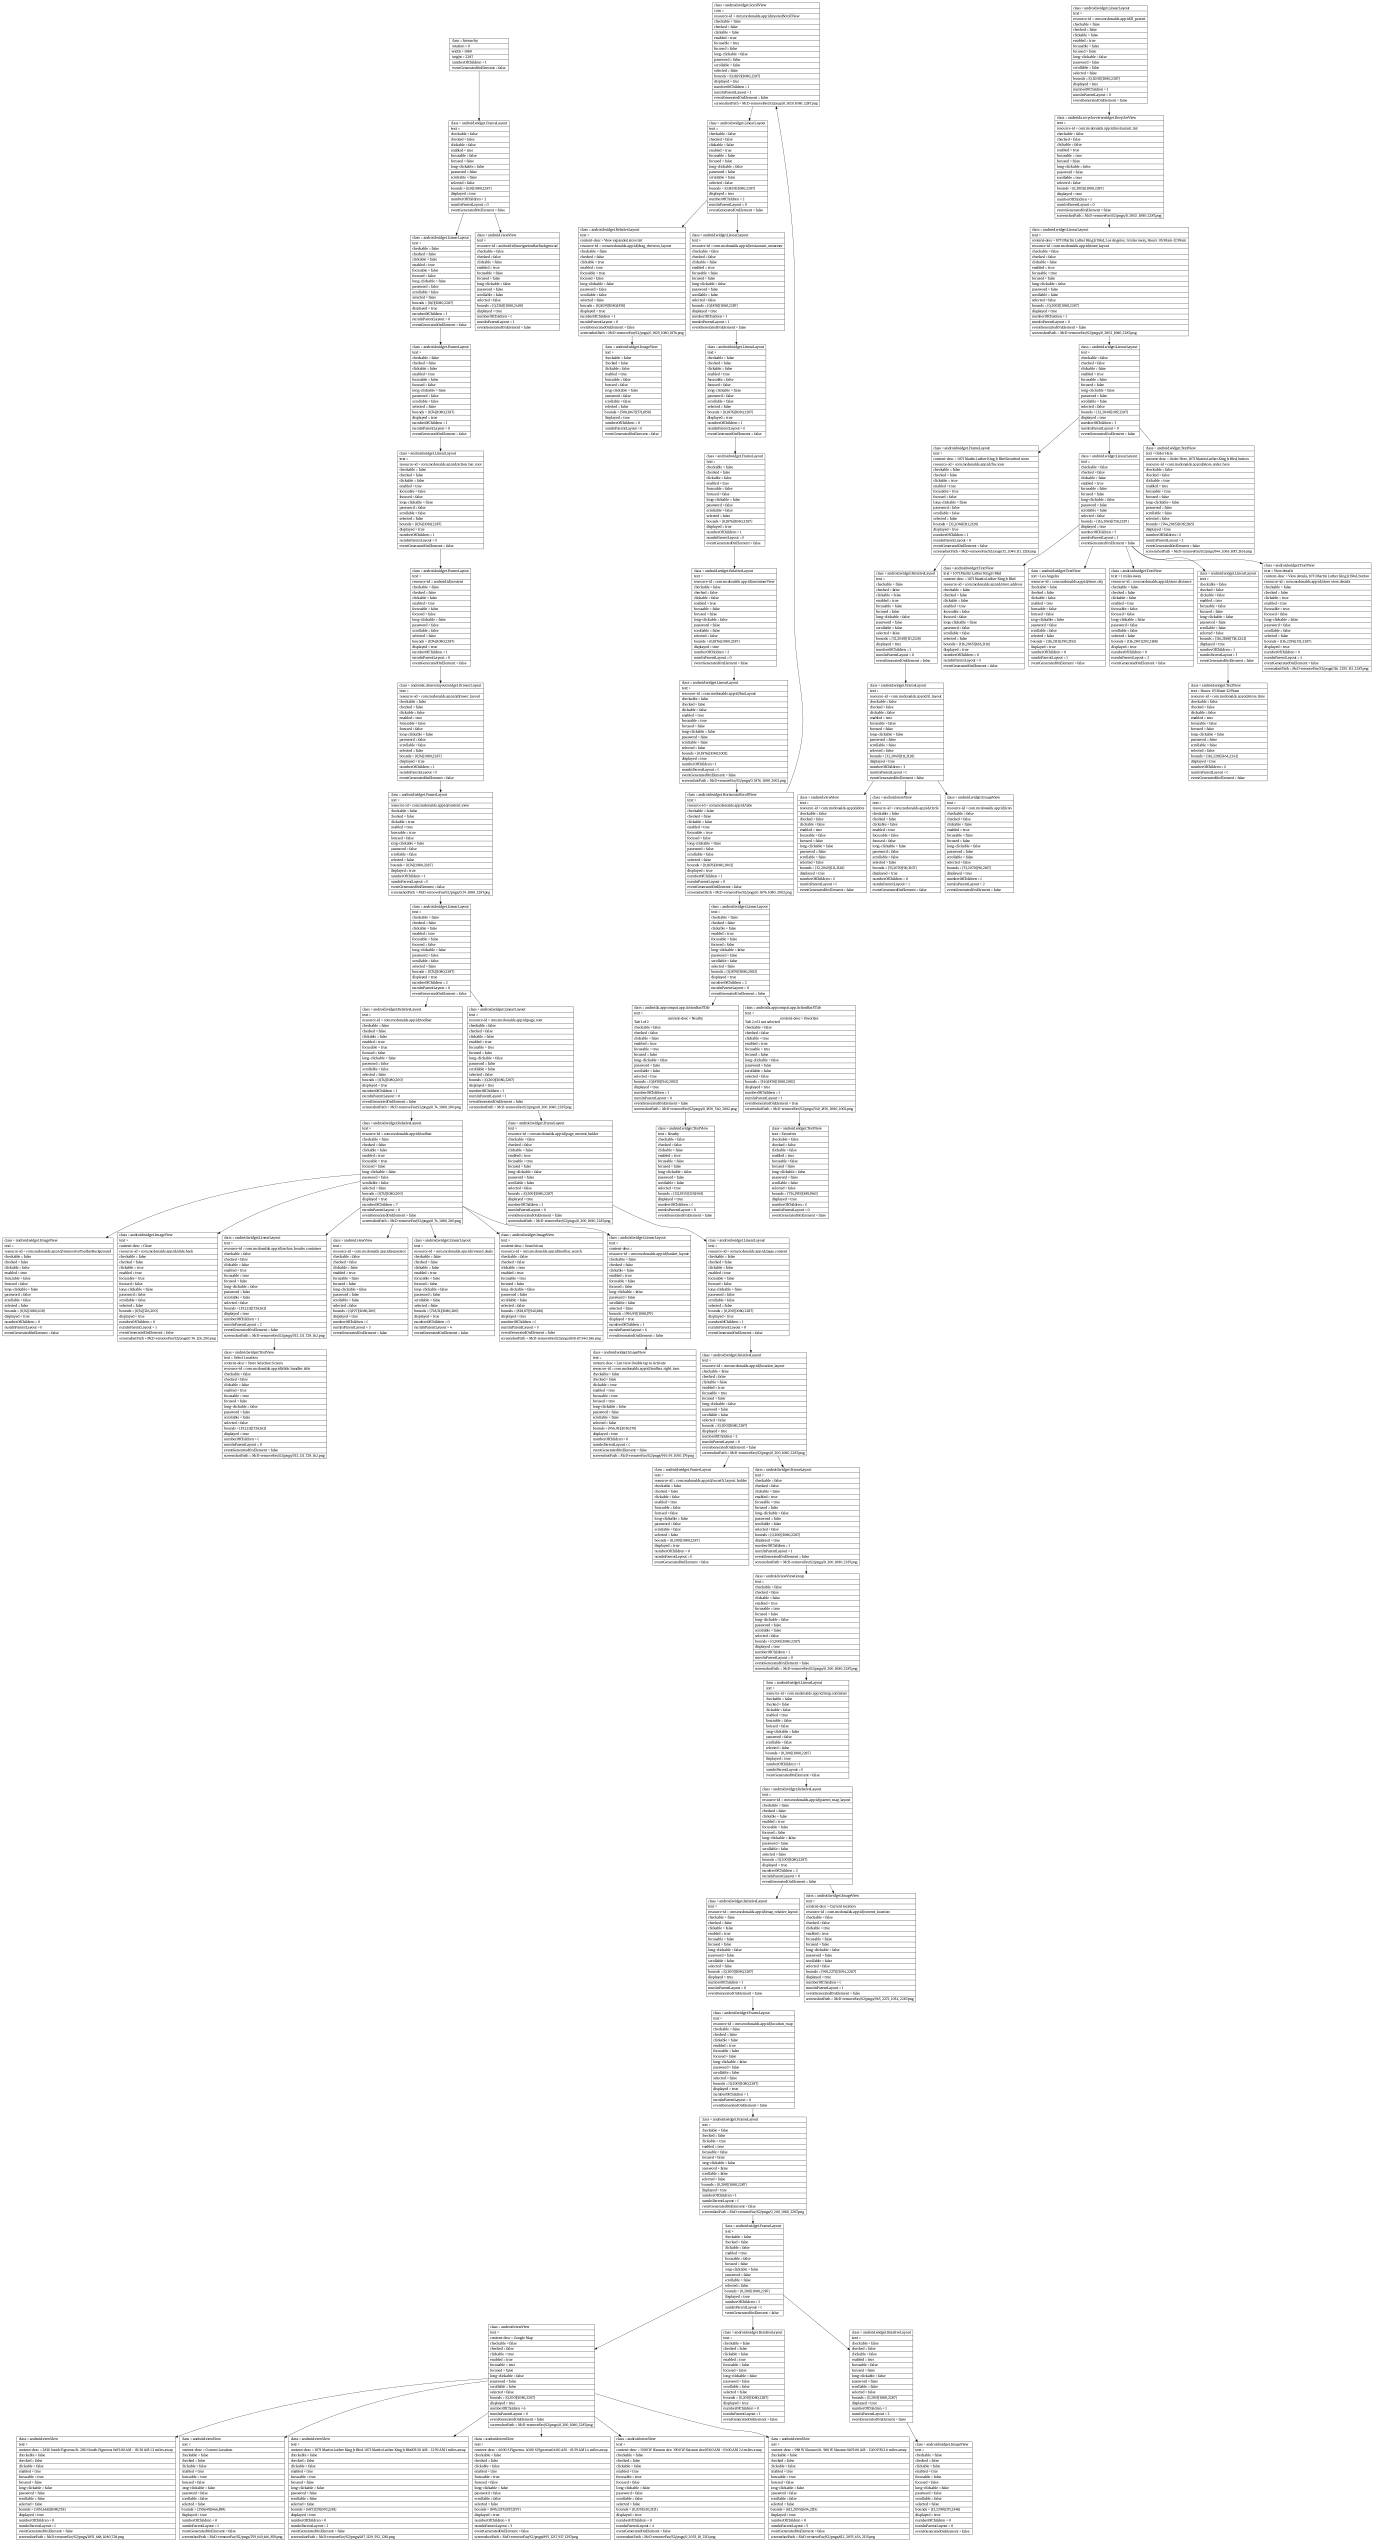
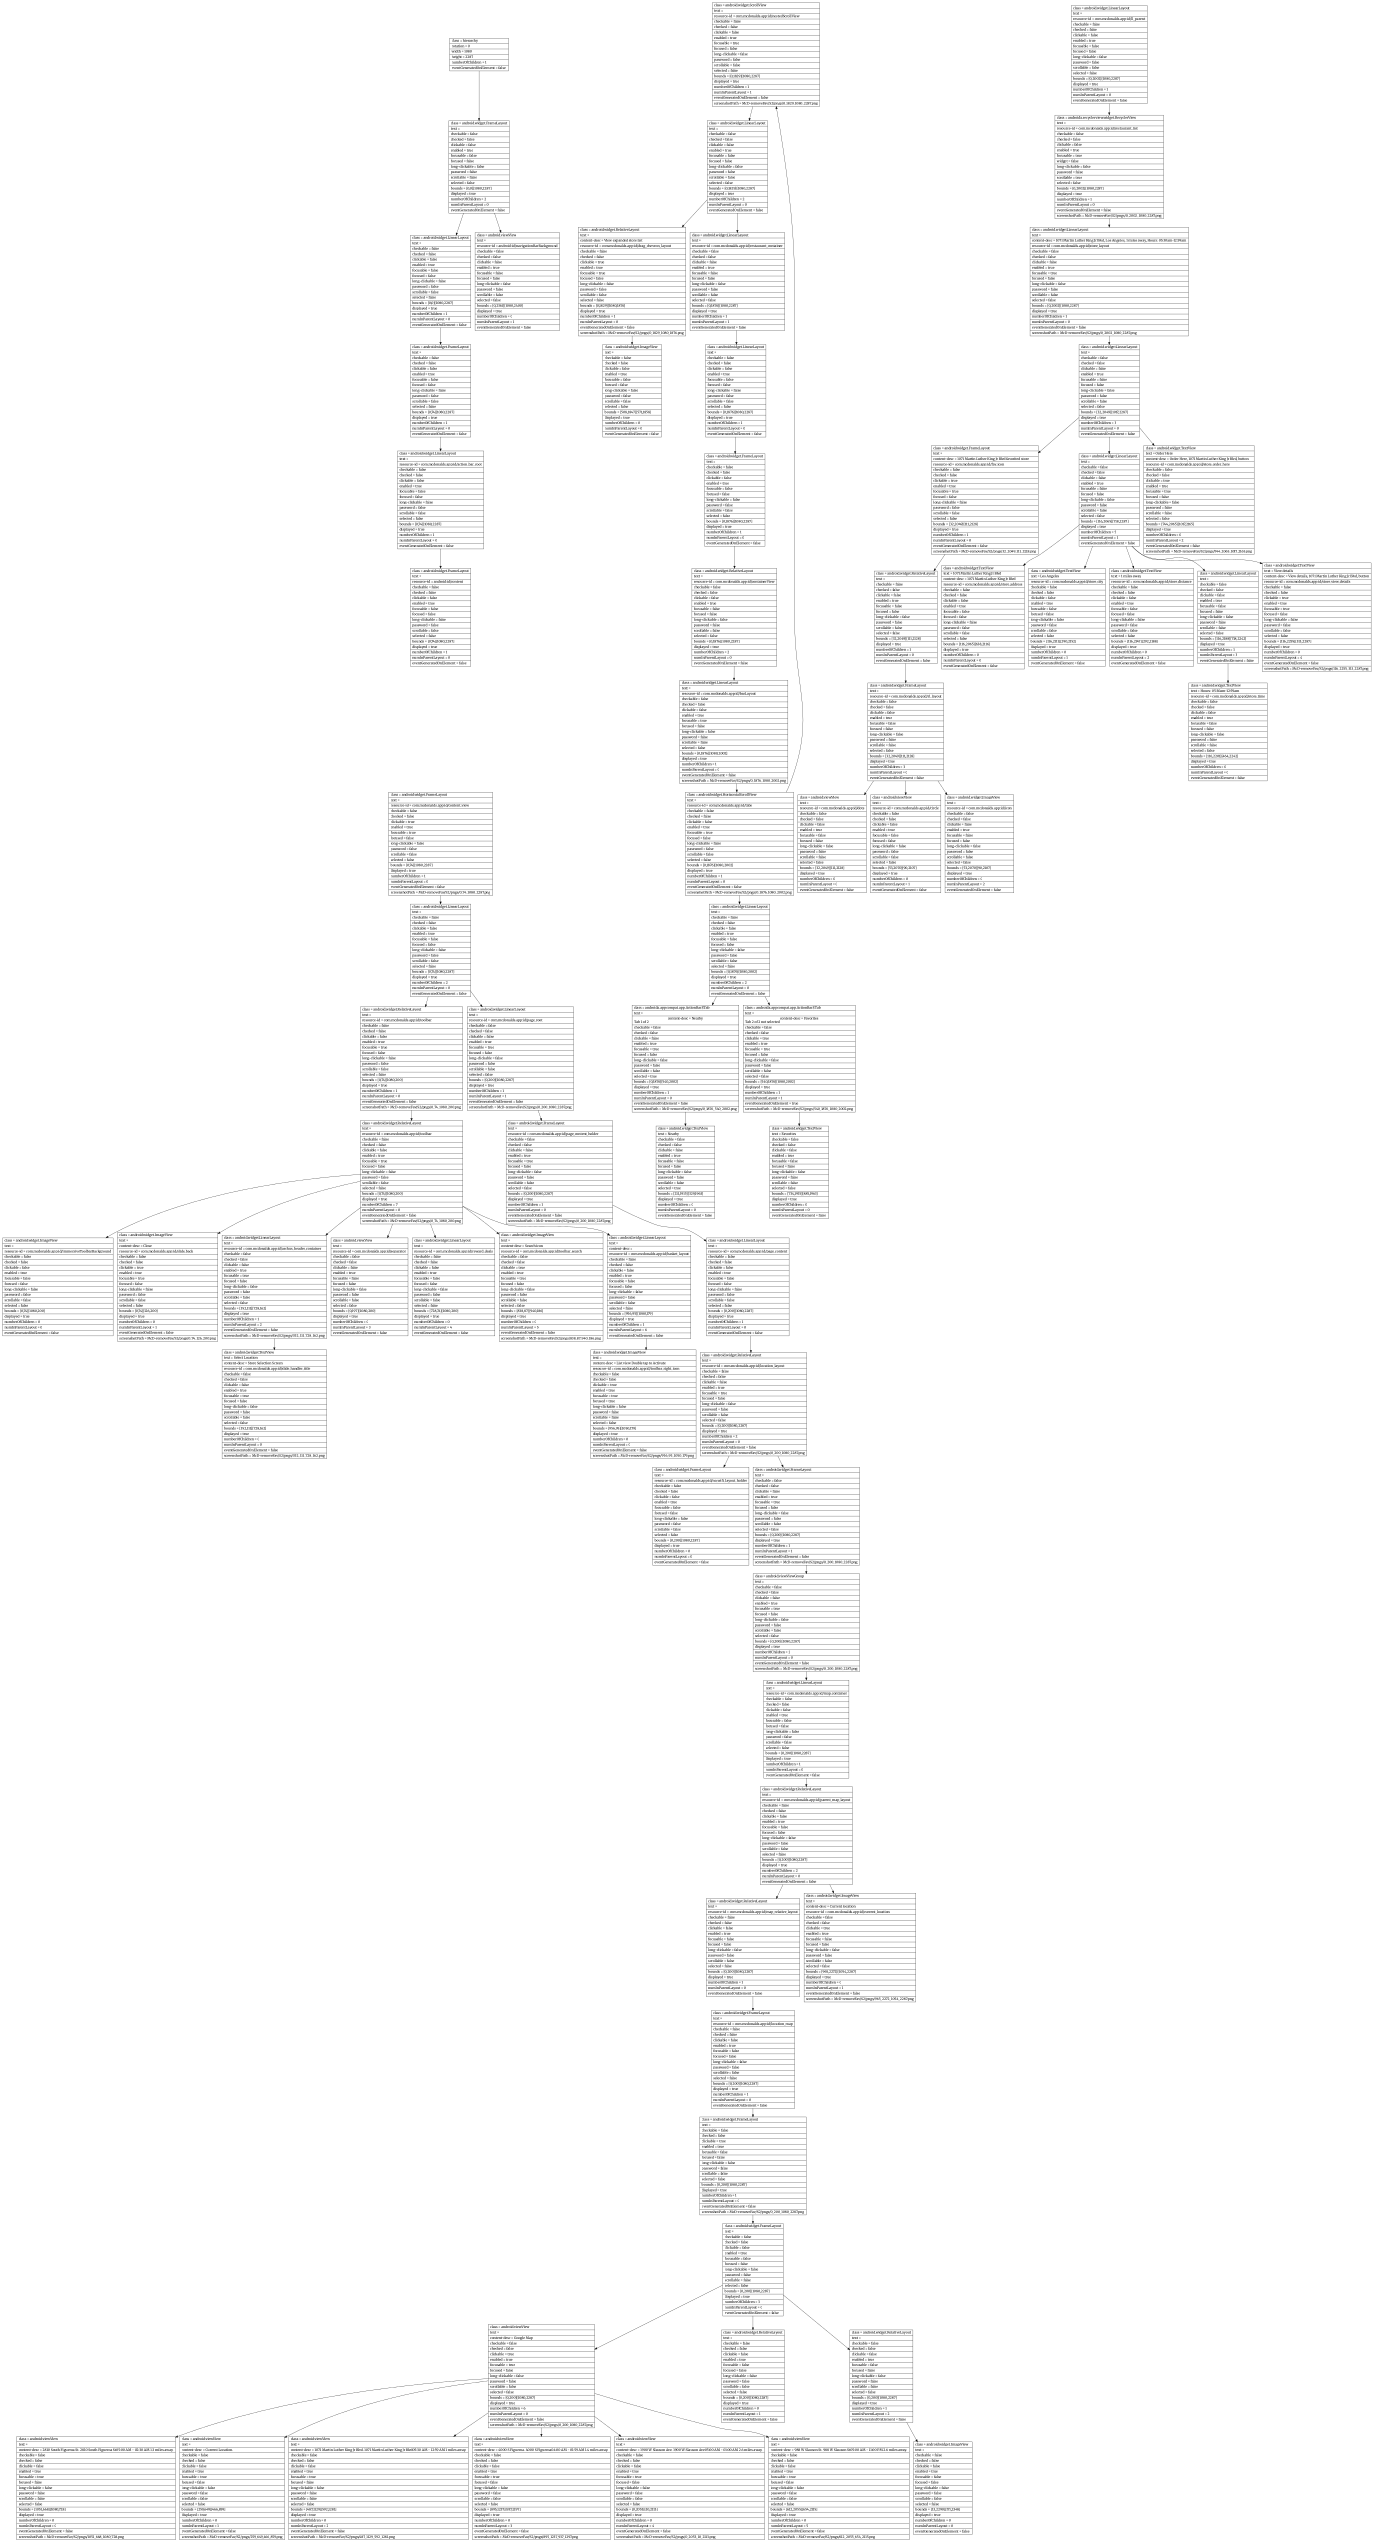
(719, 11) -> (719, 11)
(1069, 161) -> (1068, 161)
(441, 732) -> none
